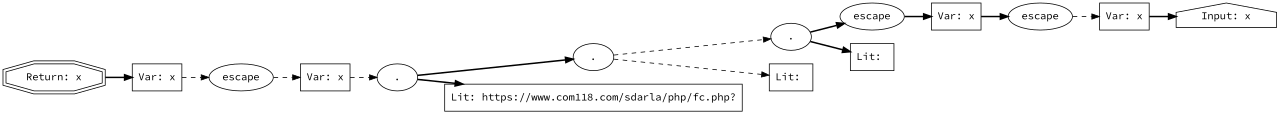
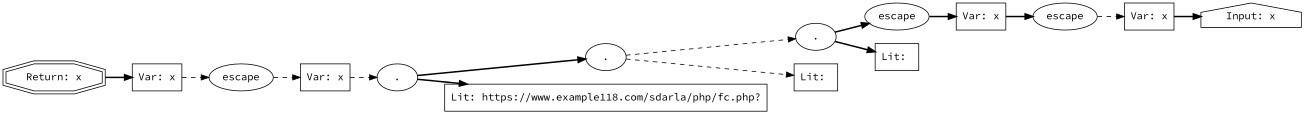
(593, 98) -> (606, 98)
